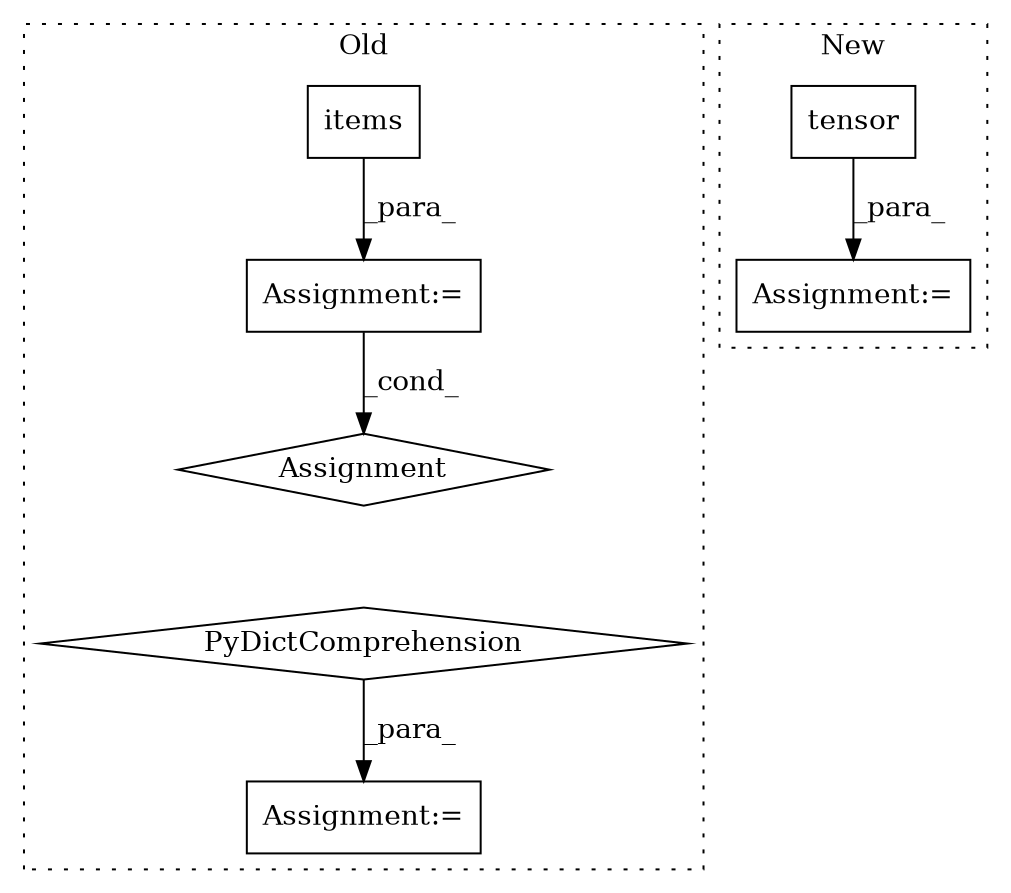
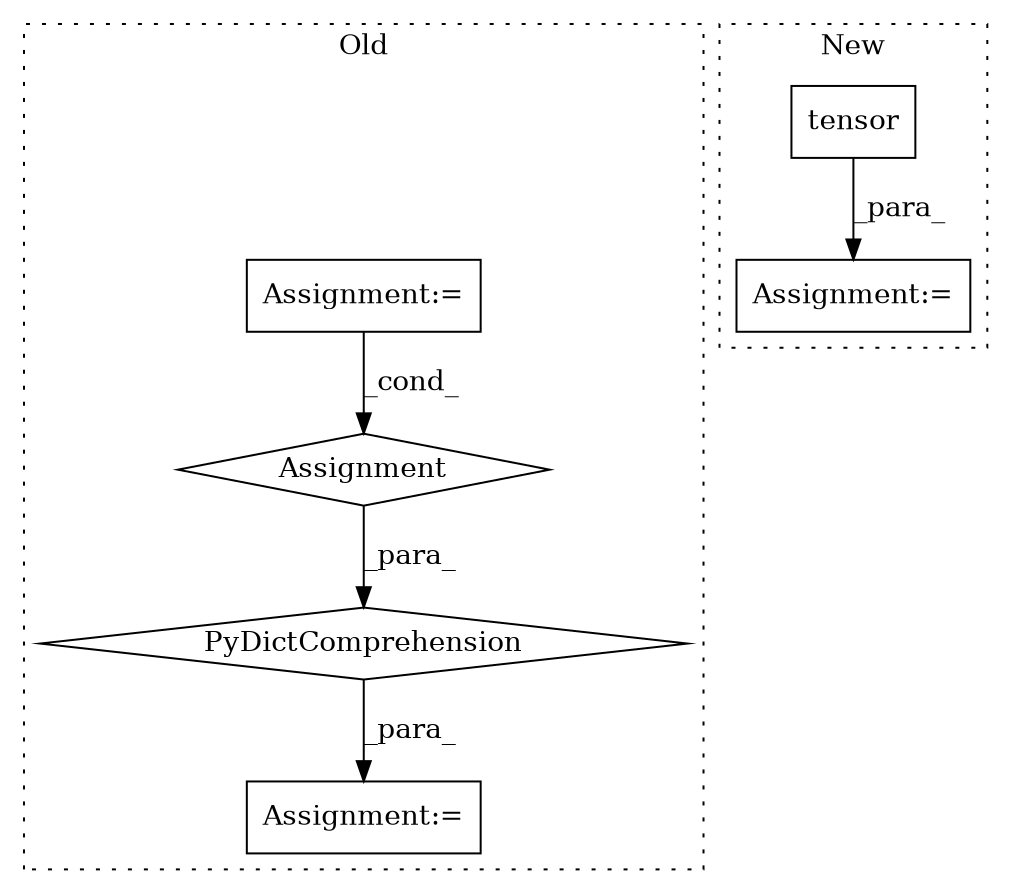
(364, 122) -> none
none -> (364, 547)
